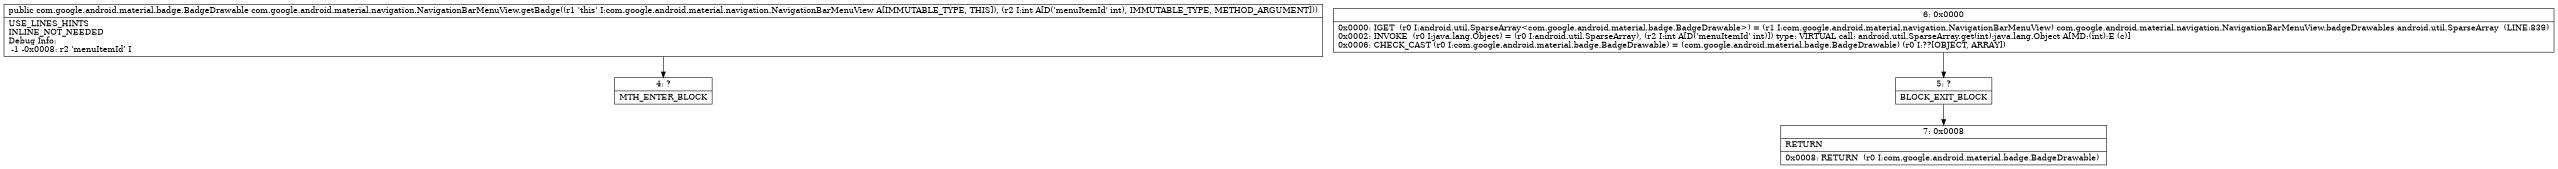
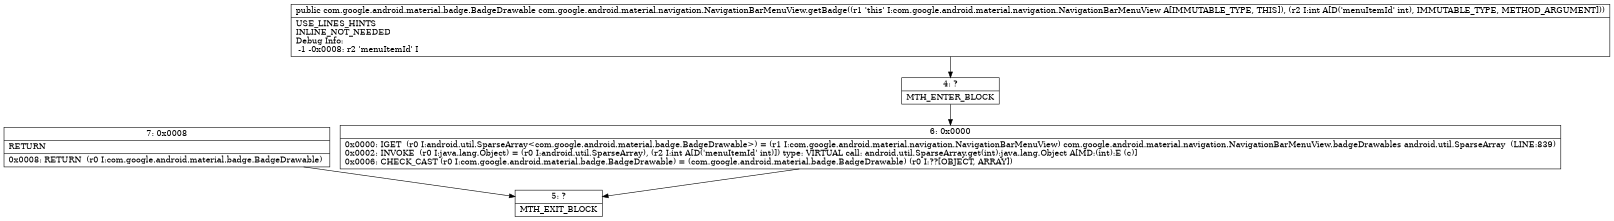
(1944, 97) -> (559, 210)
none -> (950, 112)
(1944, 112) -> (406, 181)
